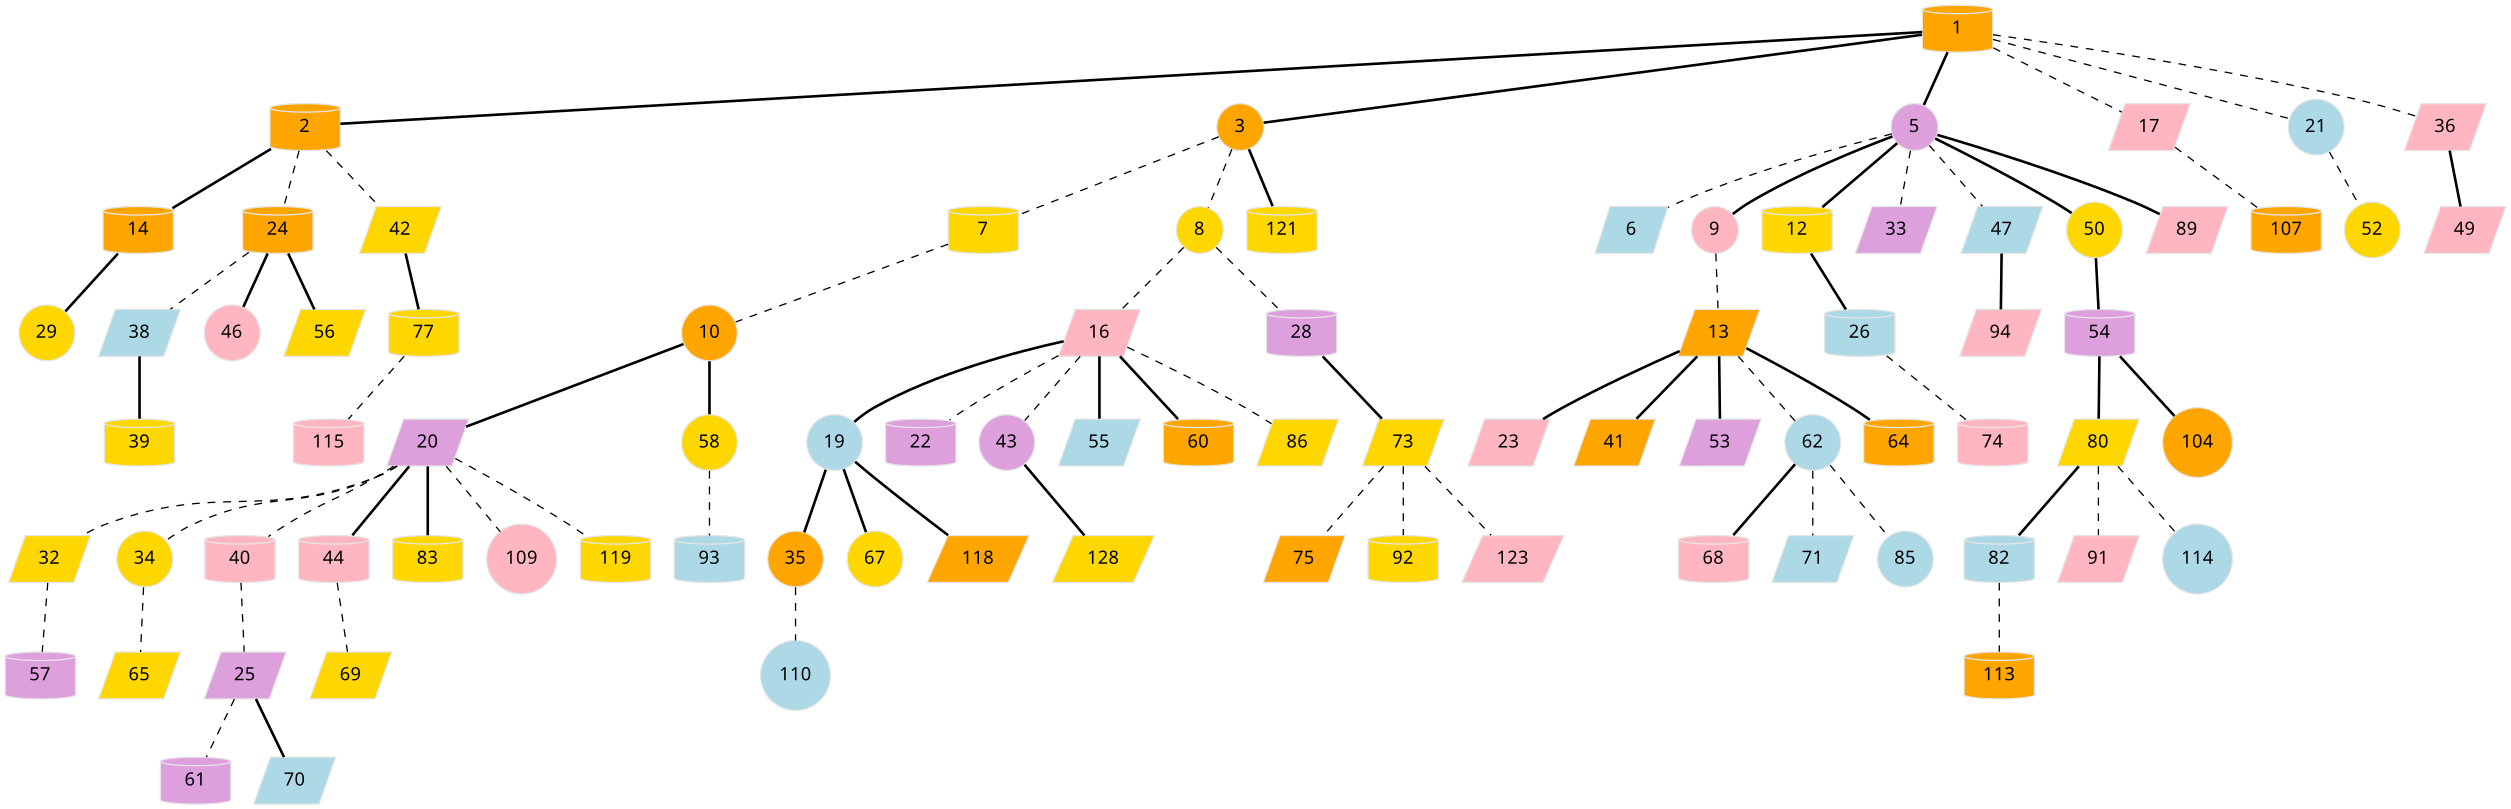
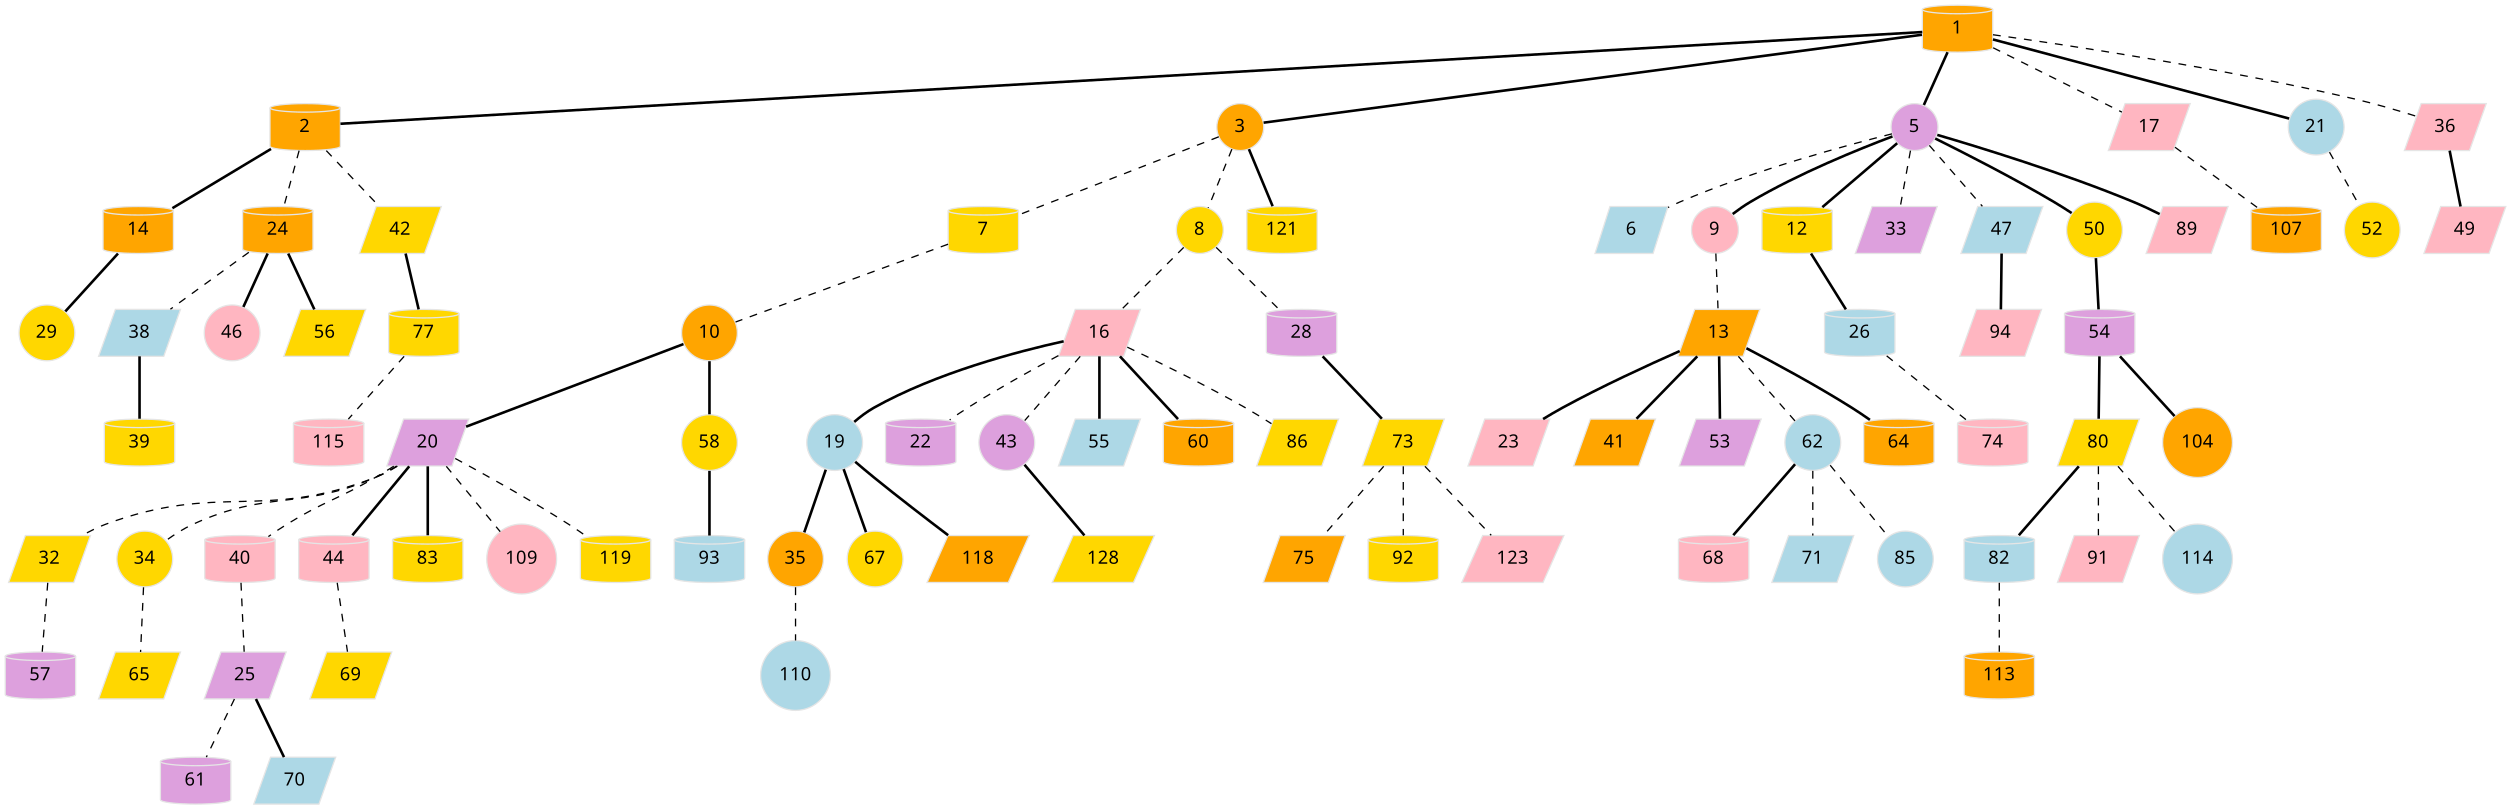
(2141, 79) -> (2141, 79)
(709, 503) -> (709, 503)
